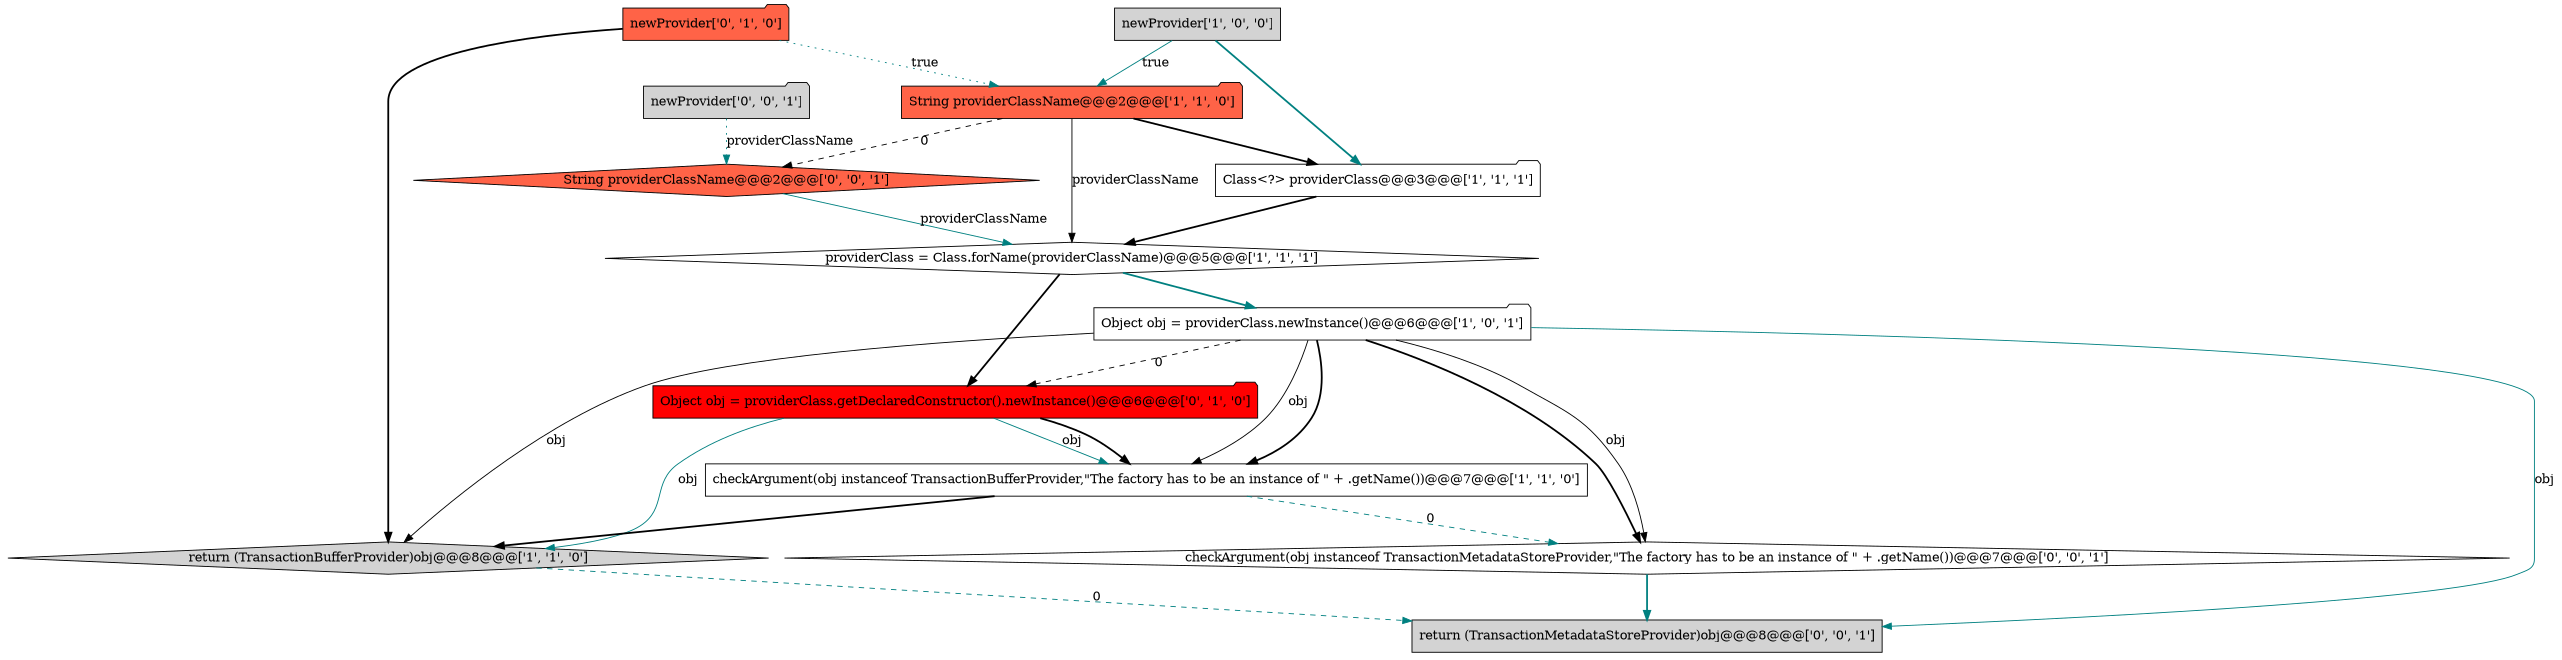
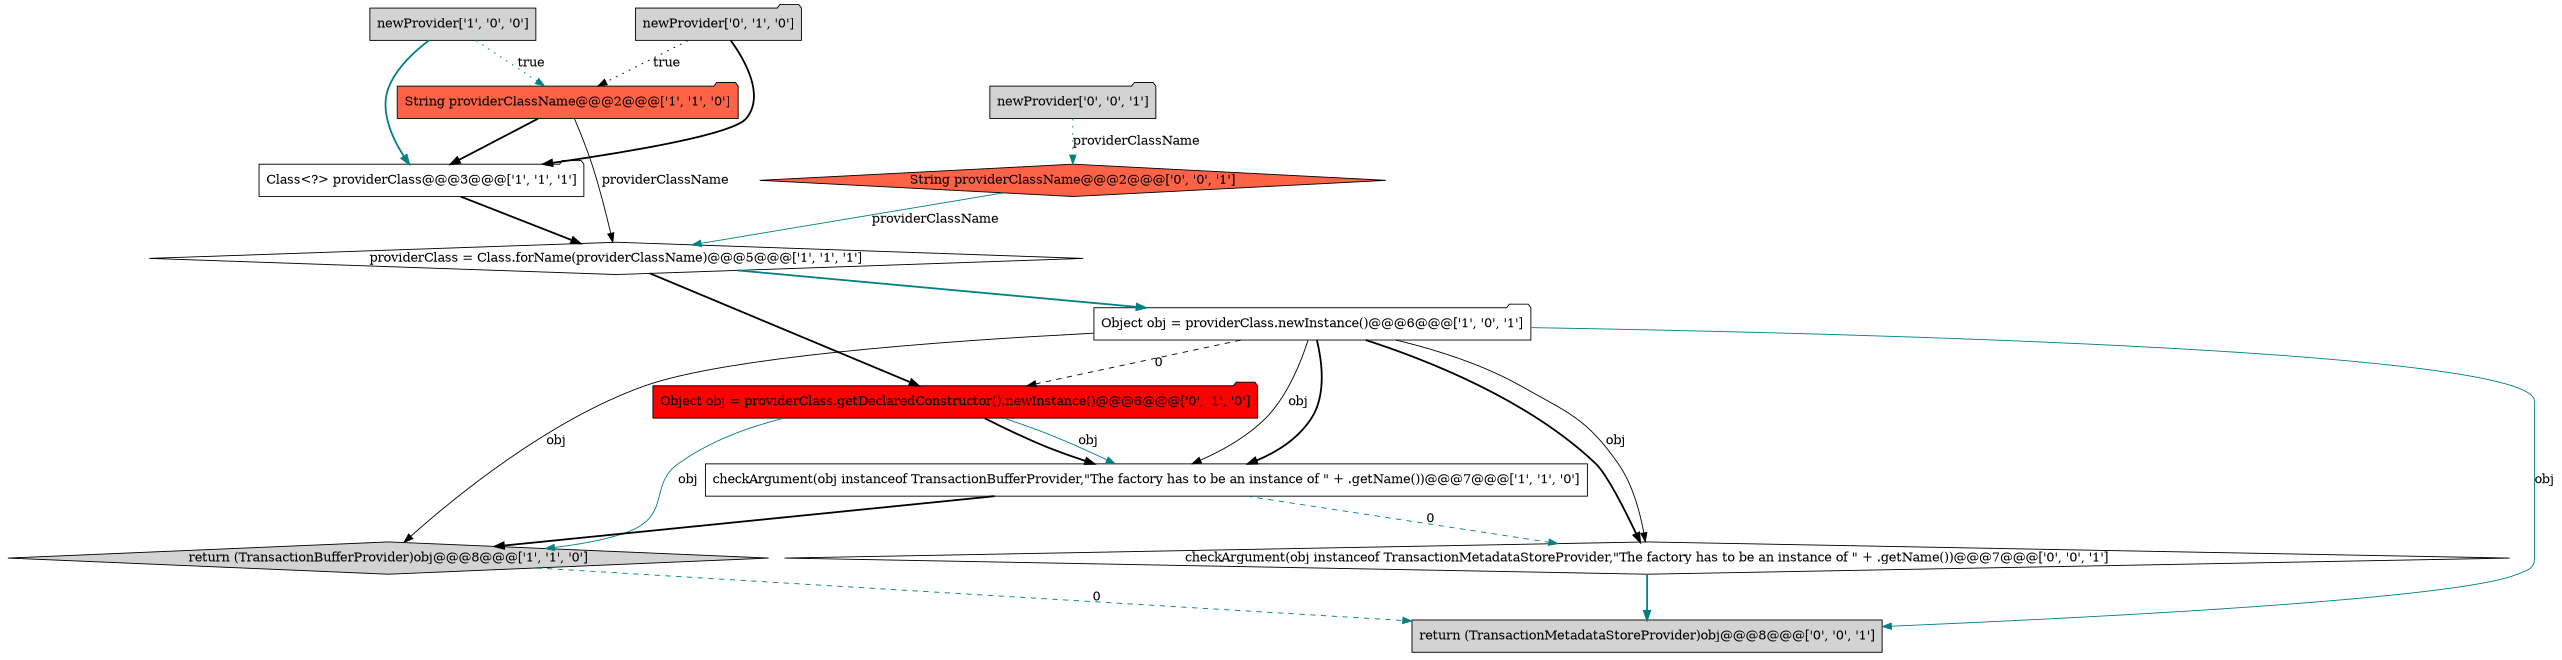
(706, 24) -> (718, 24)
(1139, 61) -> (507, 61)
(884, 62) -> (647, 61)
(897, 142) -> none
(388, 189) -> (693, 138)
